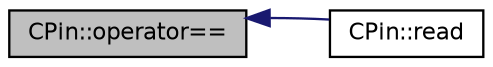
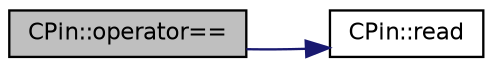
(300, 18) -> (276, 49)
